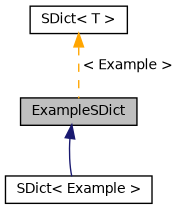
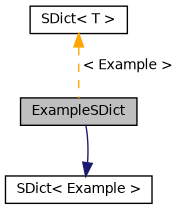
(70, 157) -> (88, 144)
